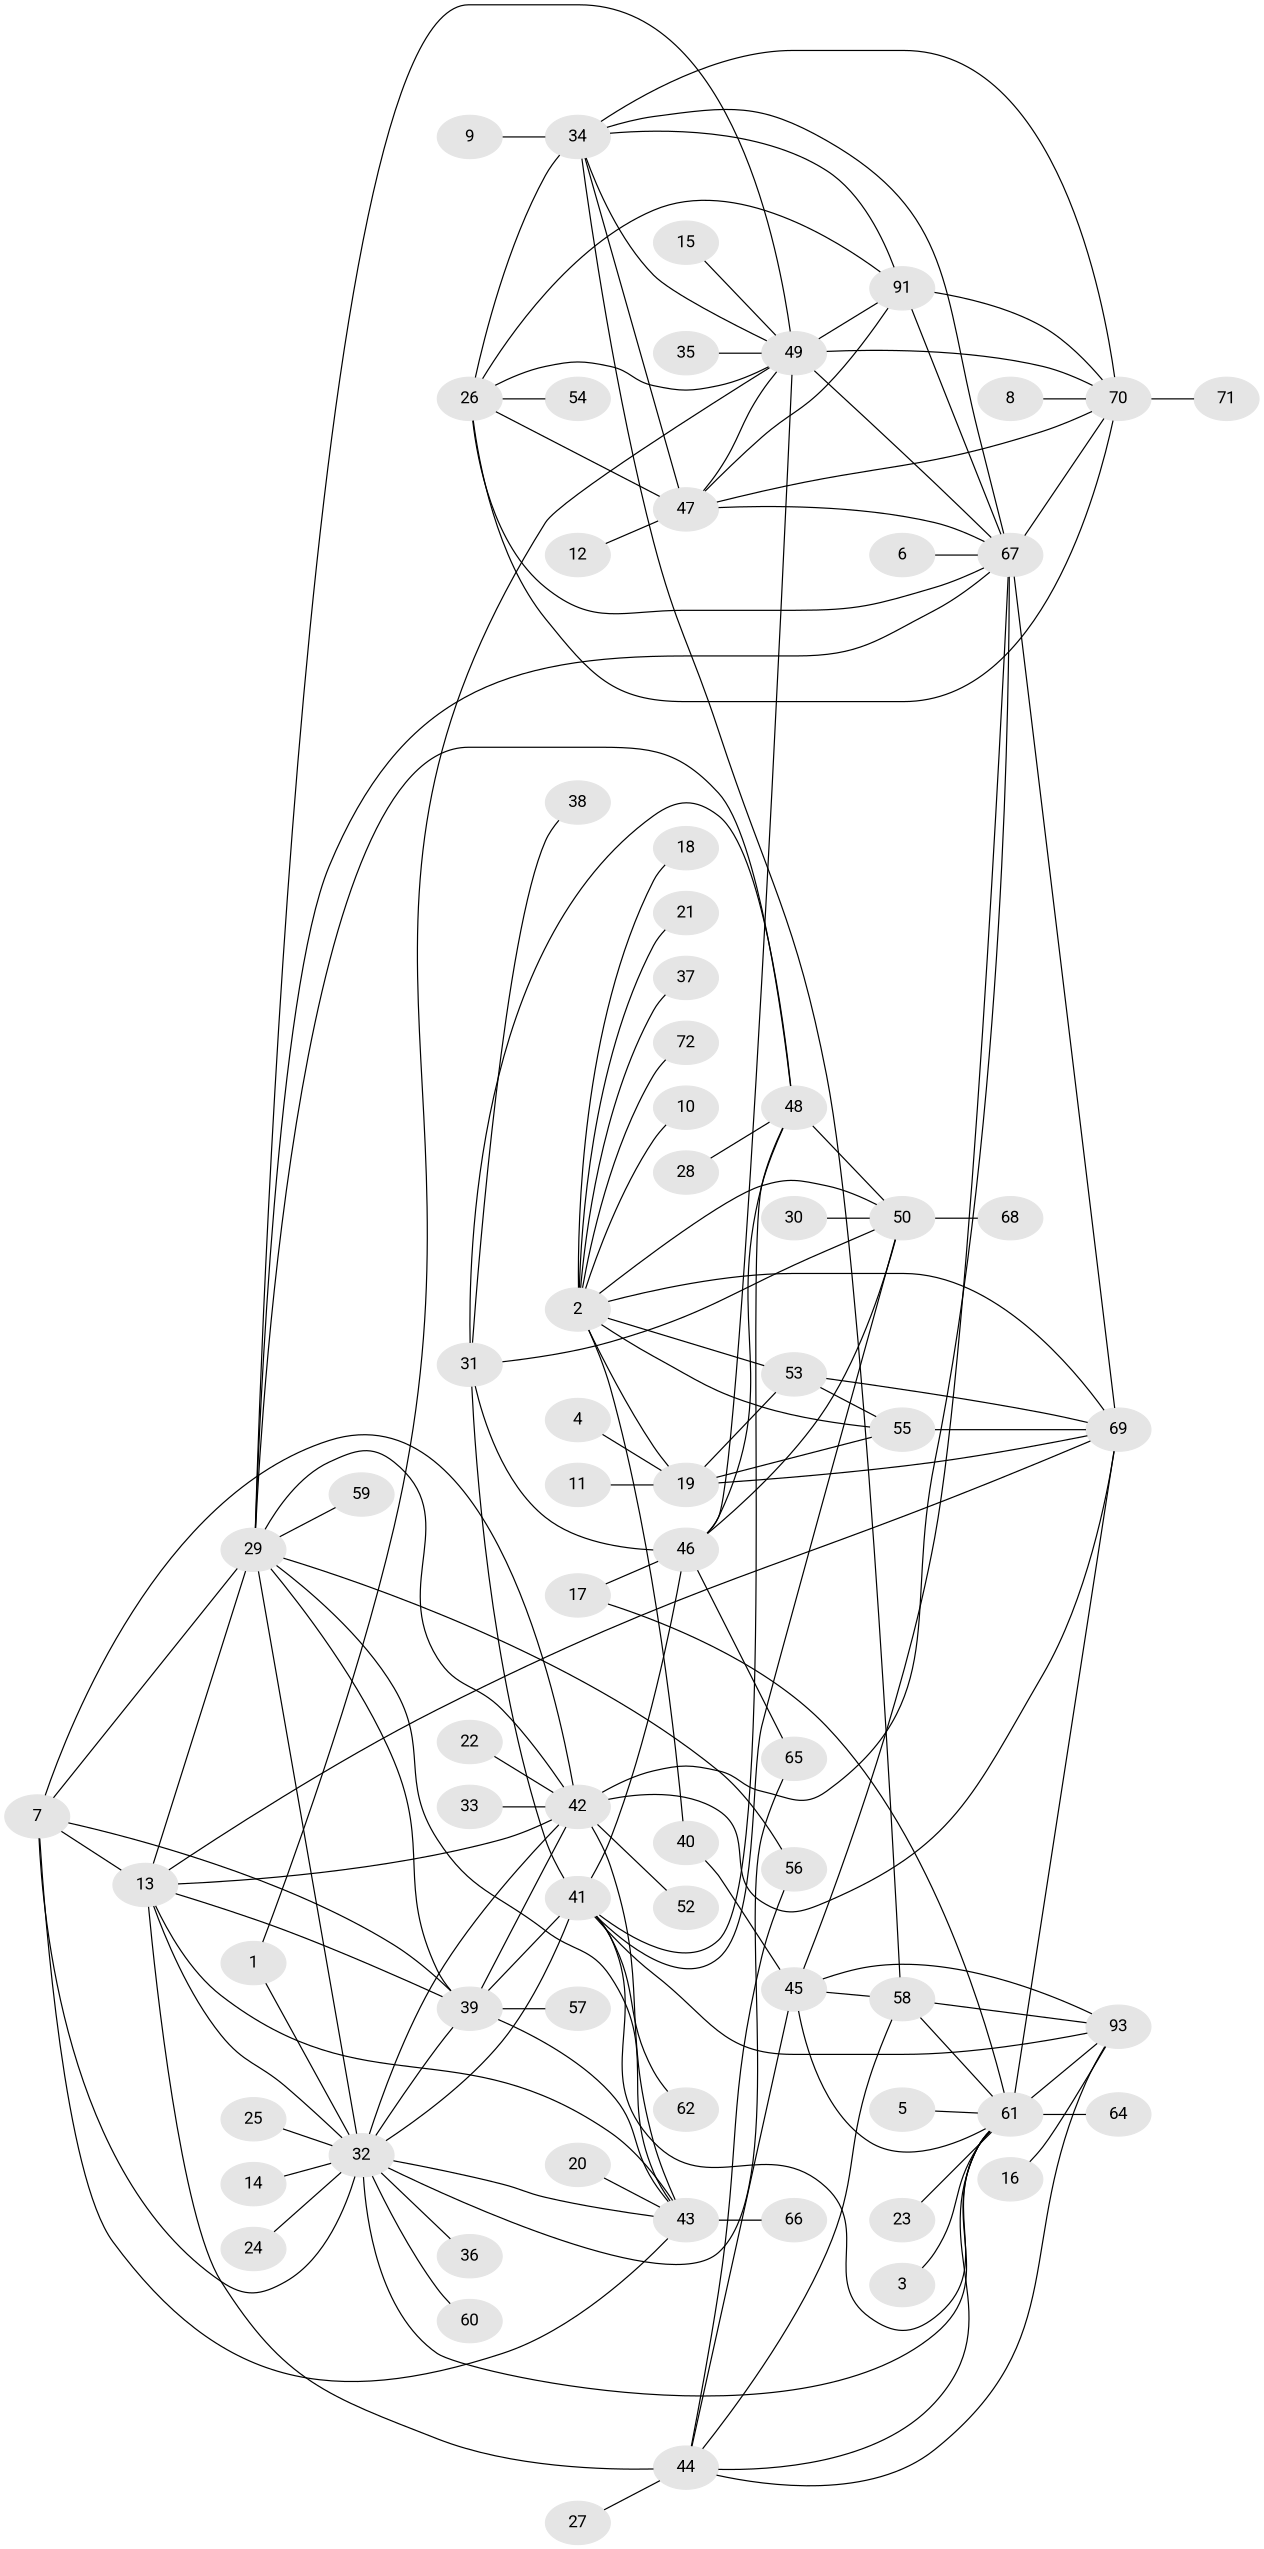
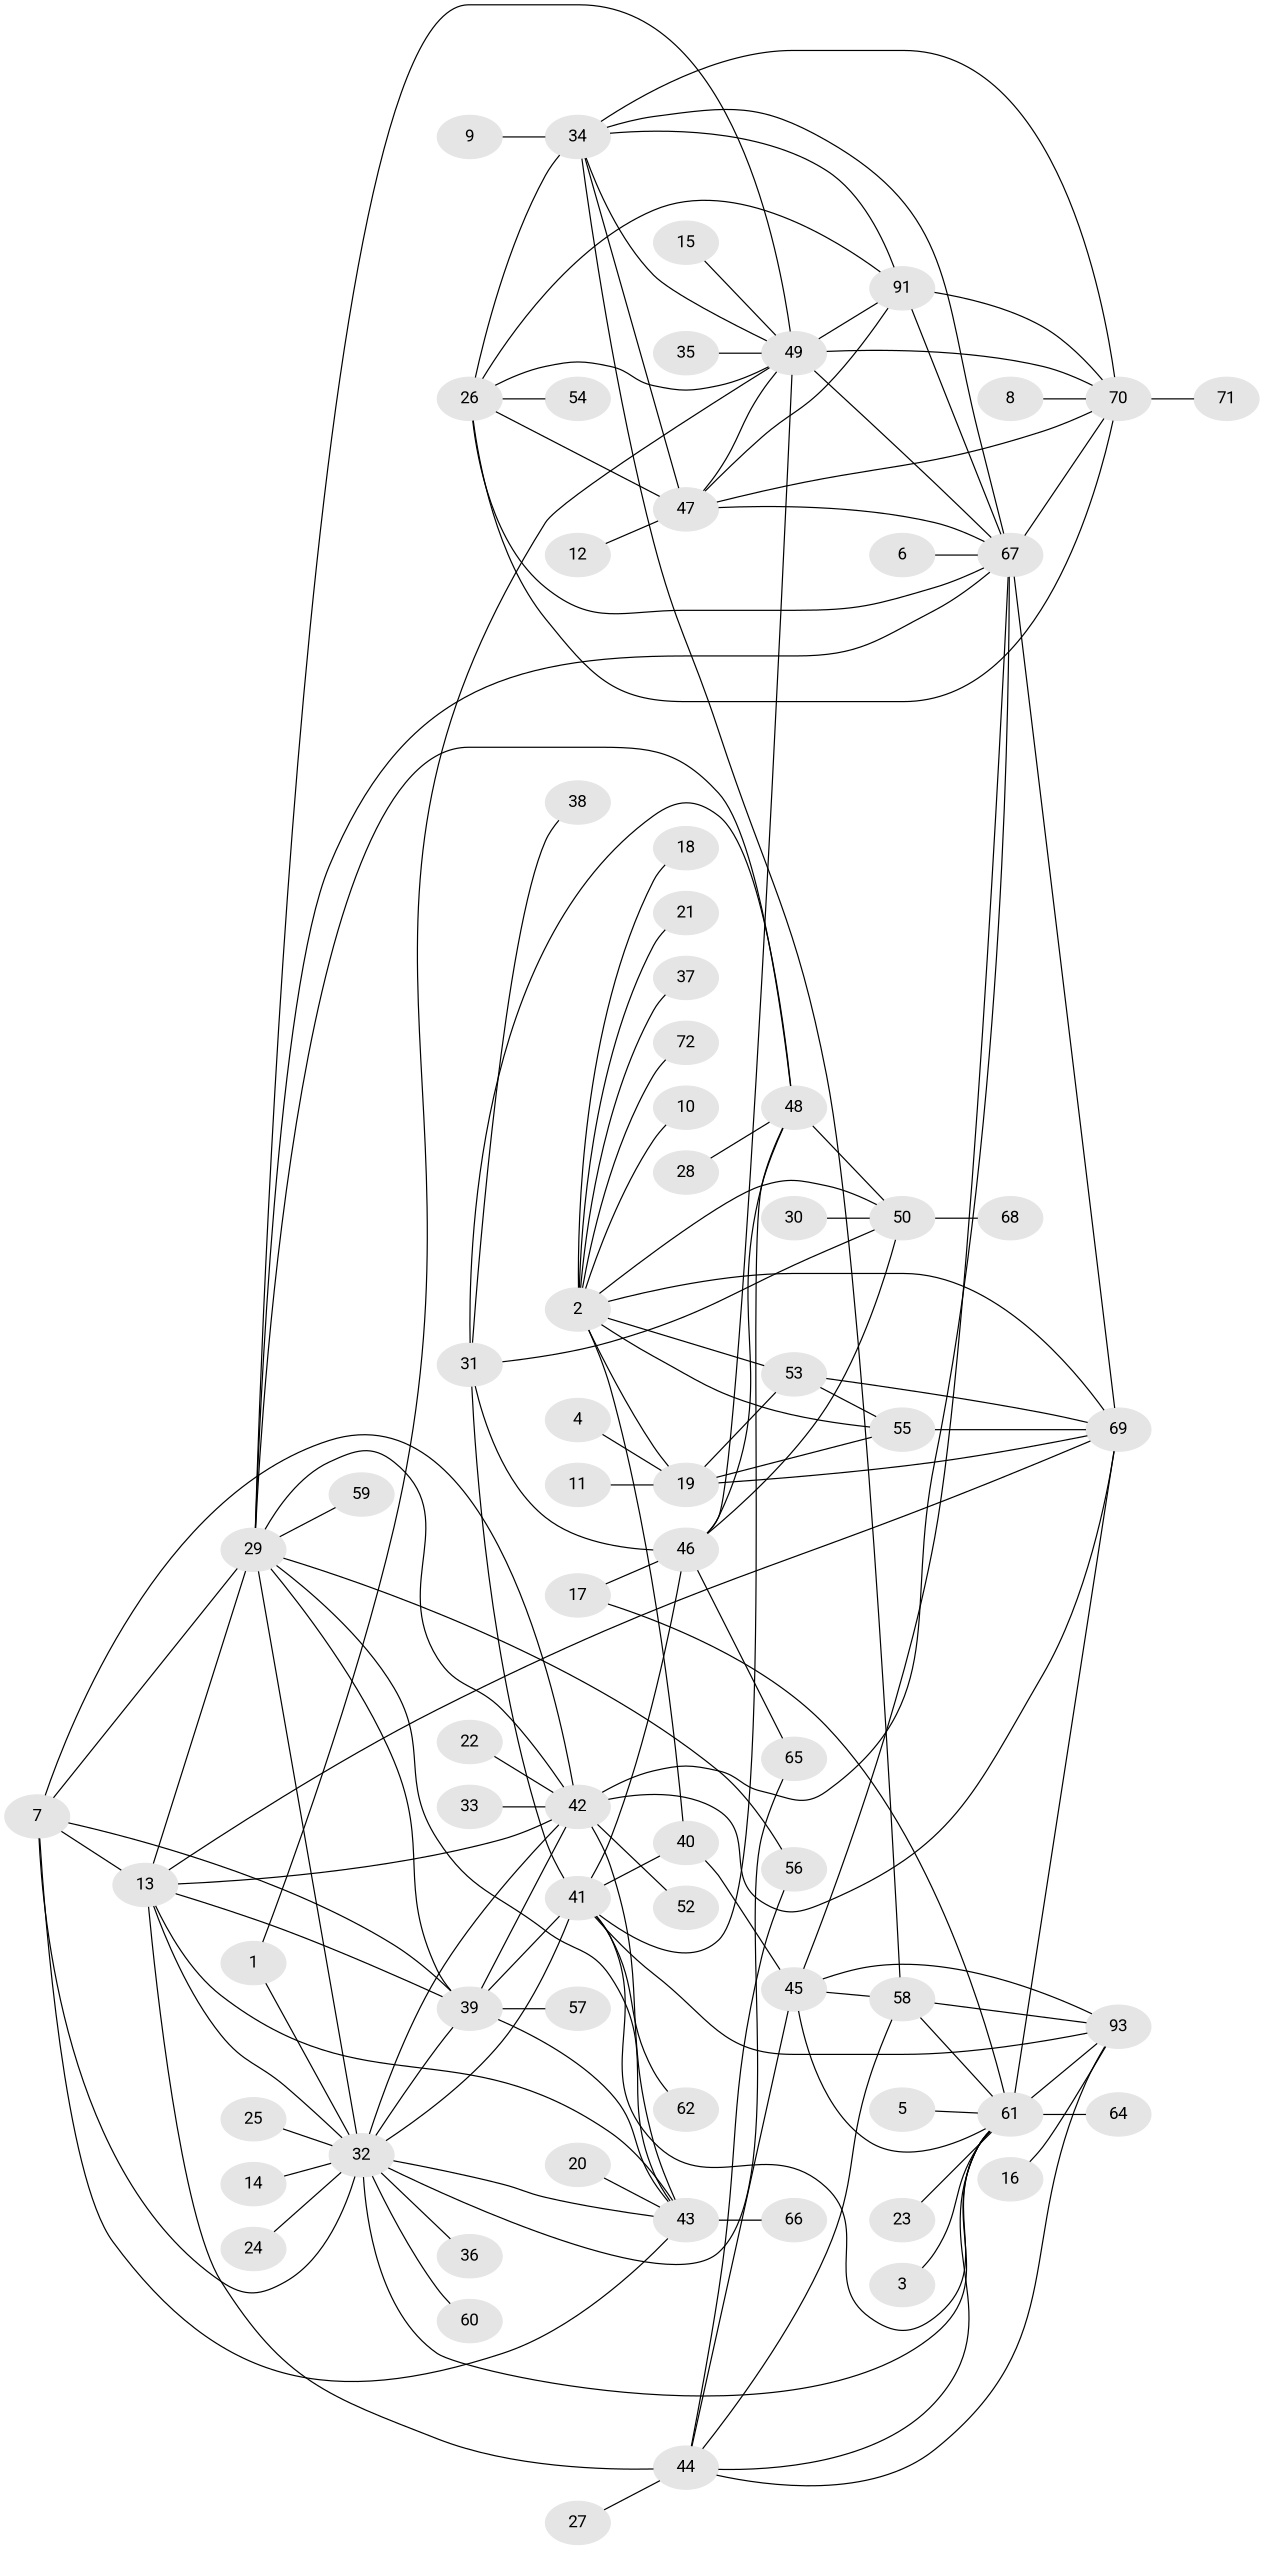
(778, 1666) -> (632, 1871)
